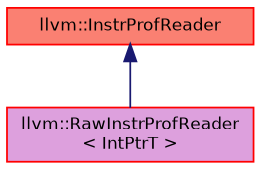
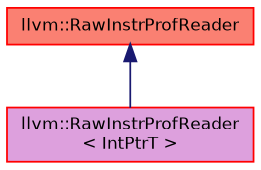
(130, 26) -> (130, 26)
